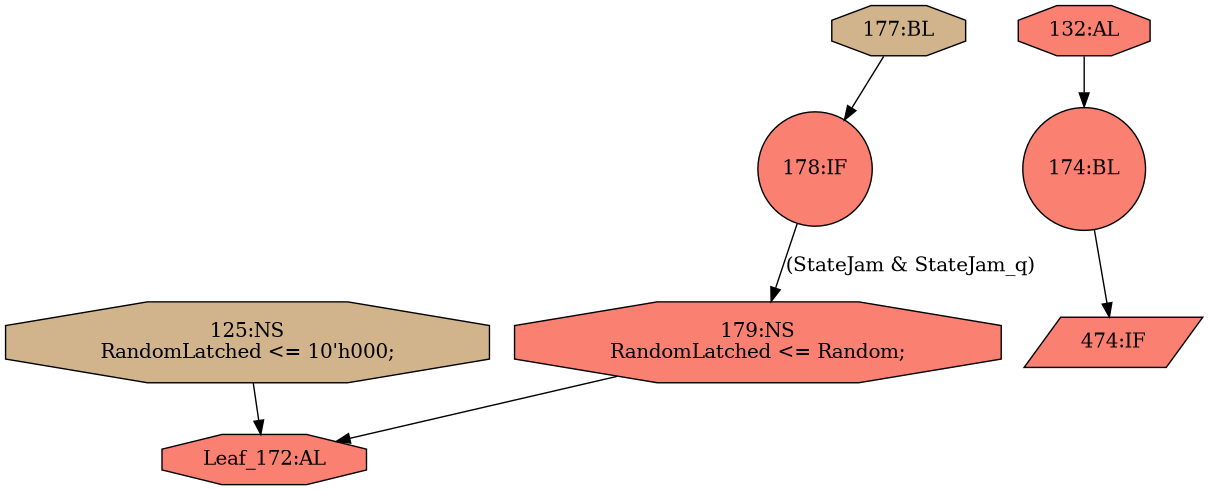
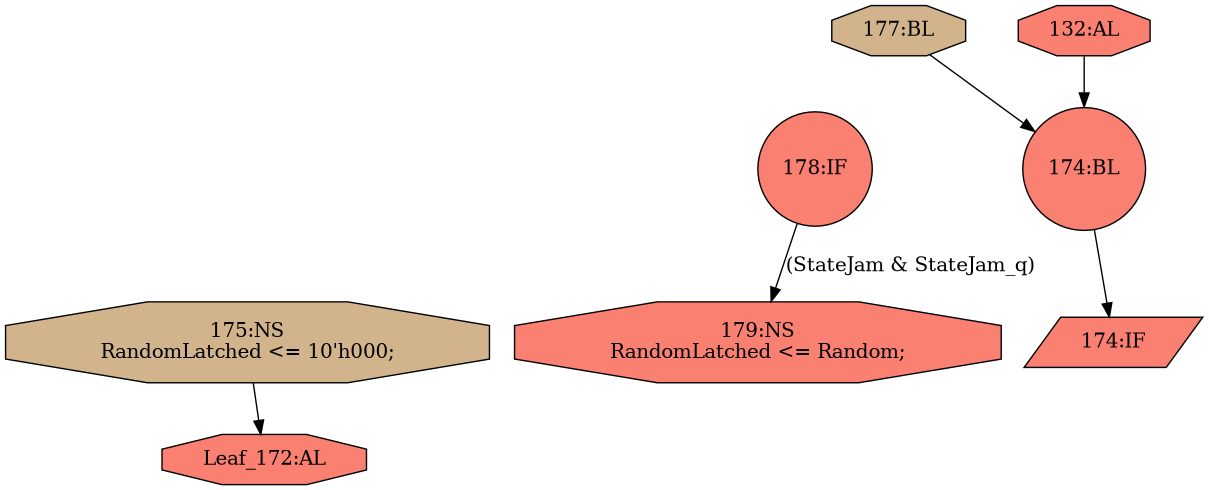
(868, 82) -> (977, 89)
(248, 342) -> (248, 342)
(1113, 342) -> (1113, 342)
(483, 407) -> none
